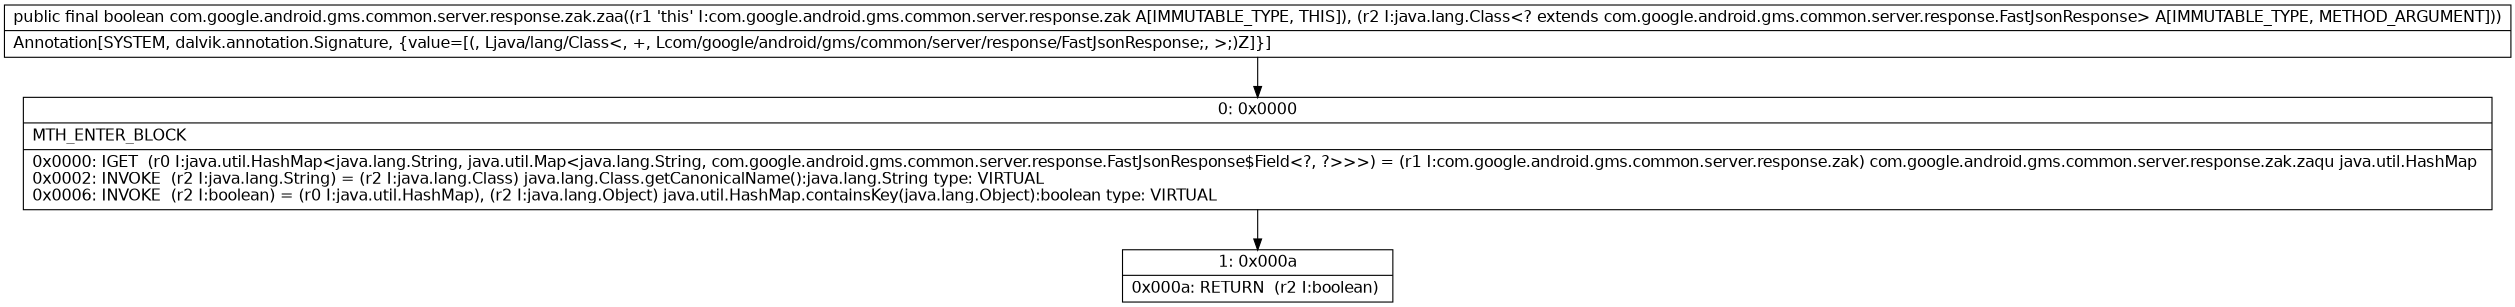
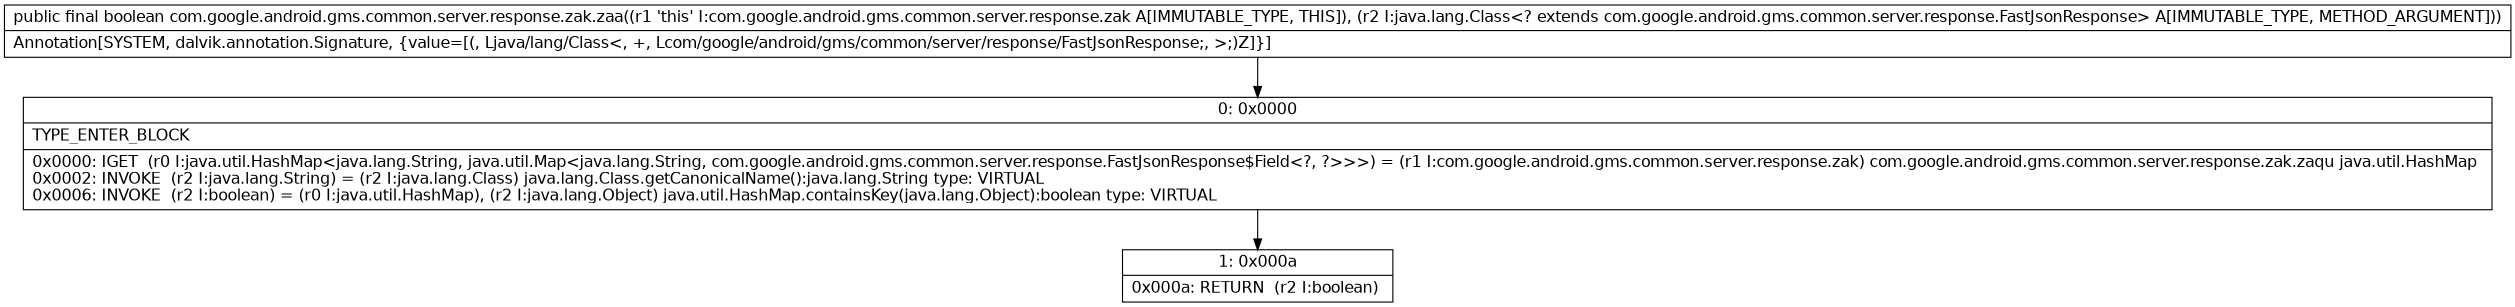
(110, 136) -> (111, 136)
